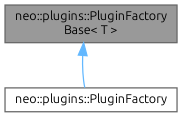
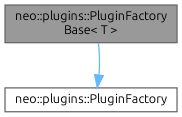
(83, 72) -> (99, 59)
